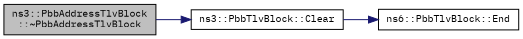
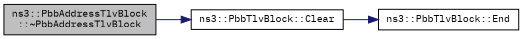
(449, 20) -> (449, 20)
